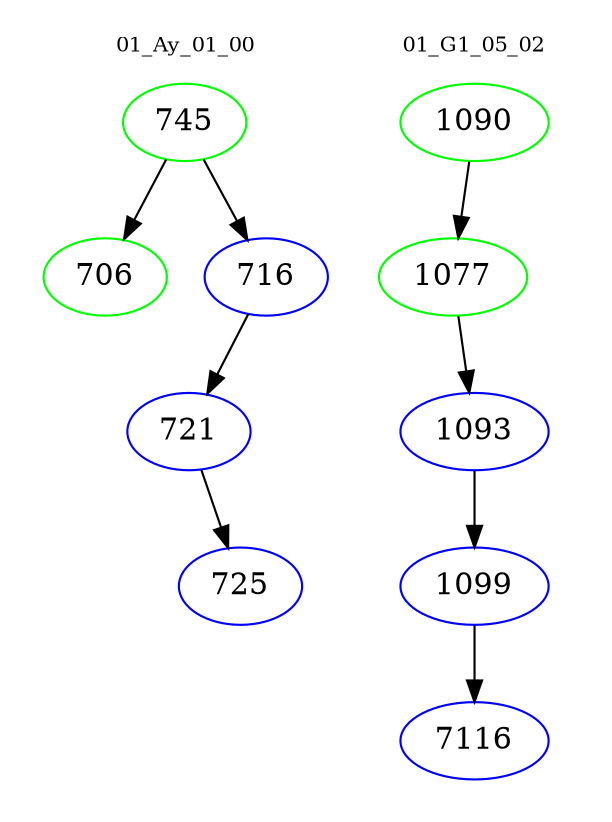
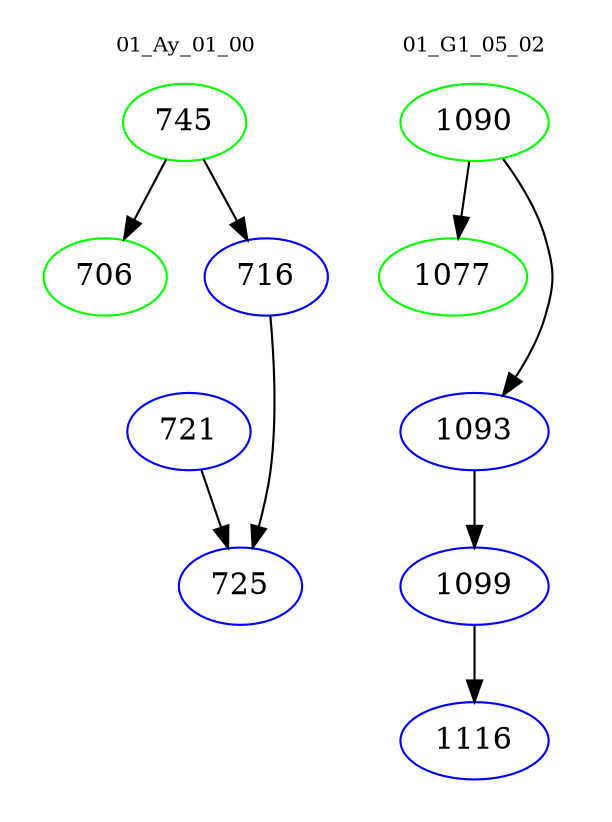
(233, 344) -> (274, 422)
(462, 344) -> (552, 266)
(475, 741) -> (475, 741)
